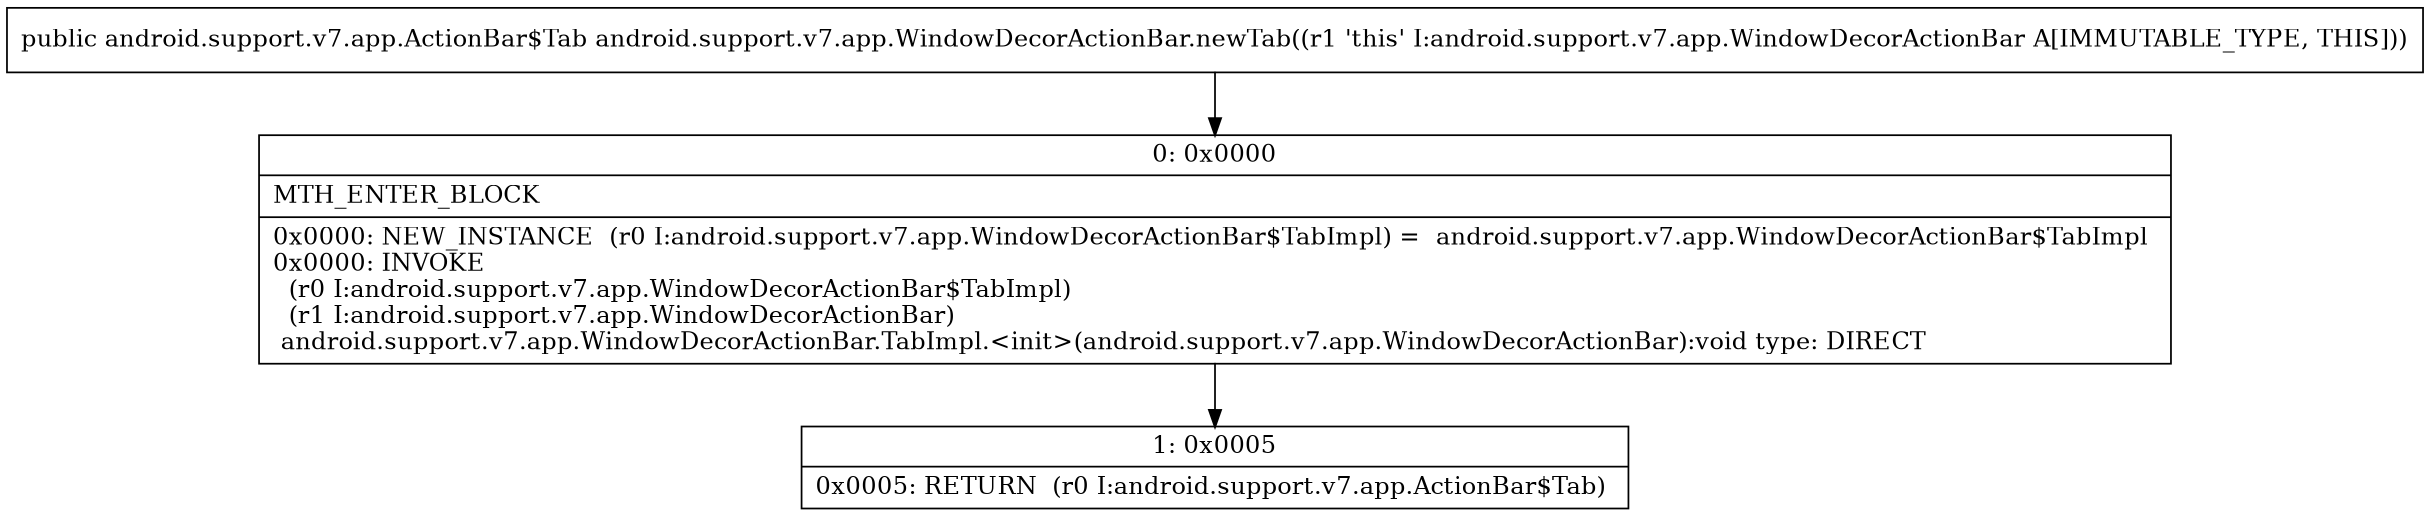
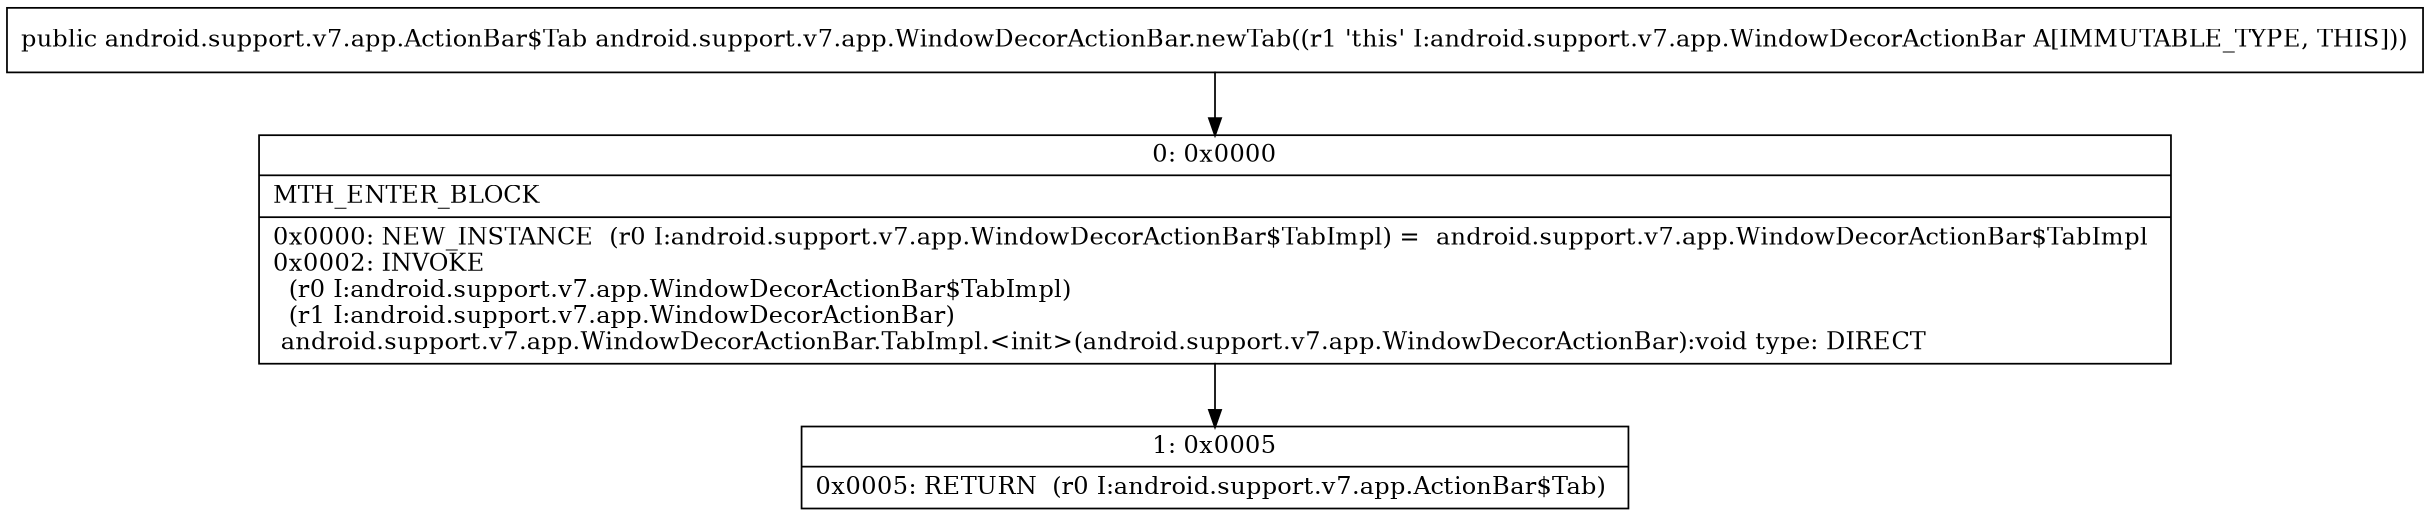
(387, 263) -> (387, 263)
